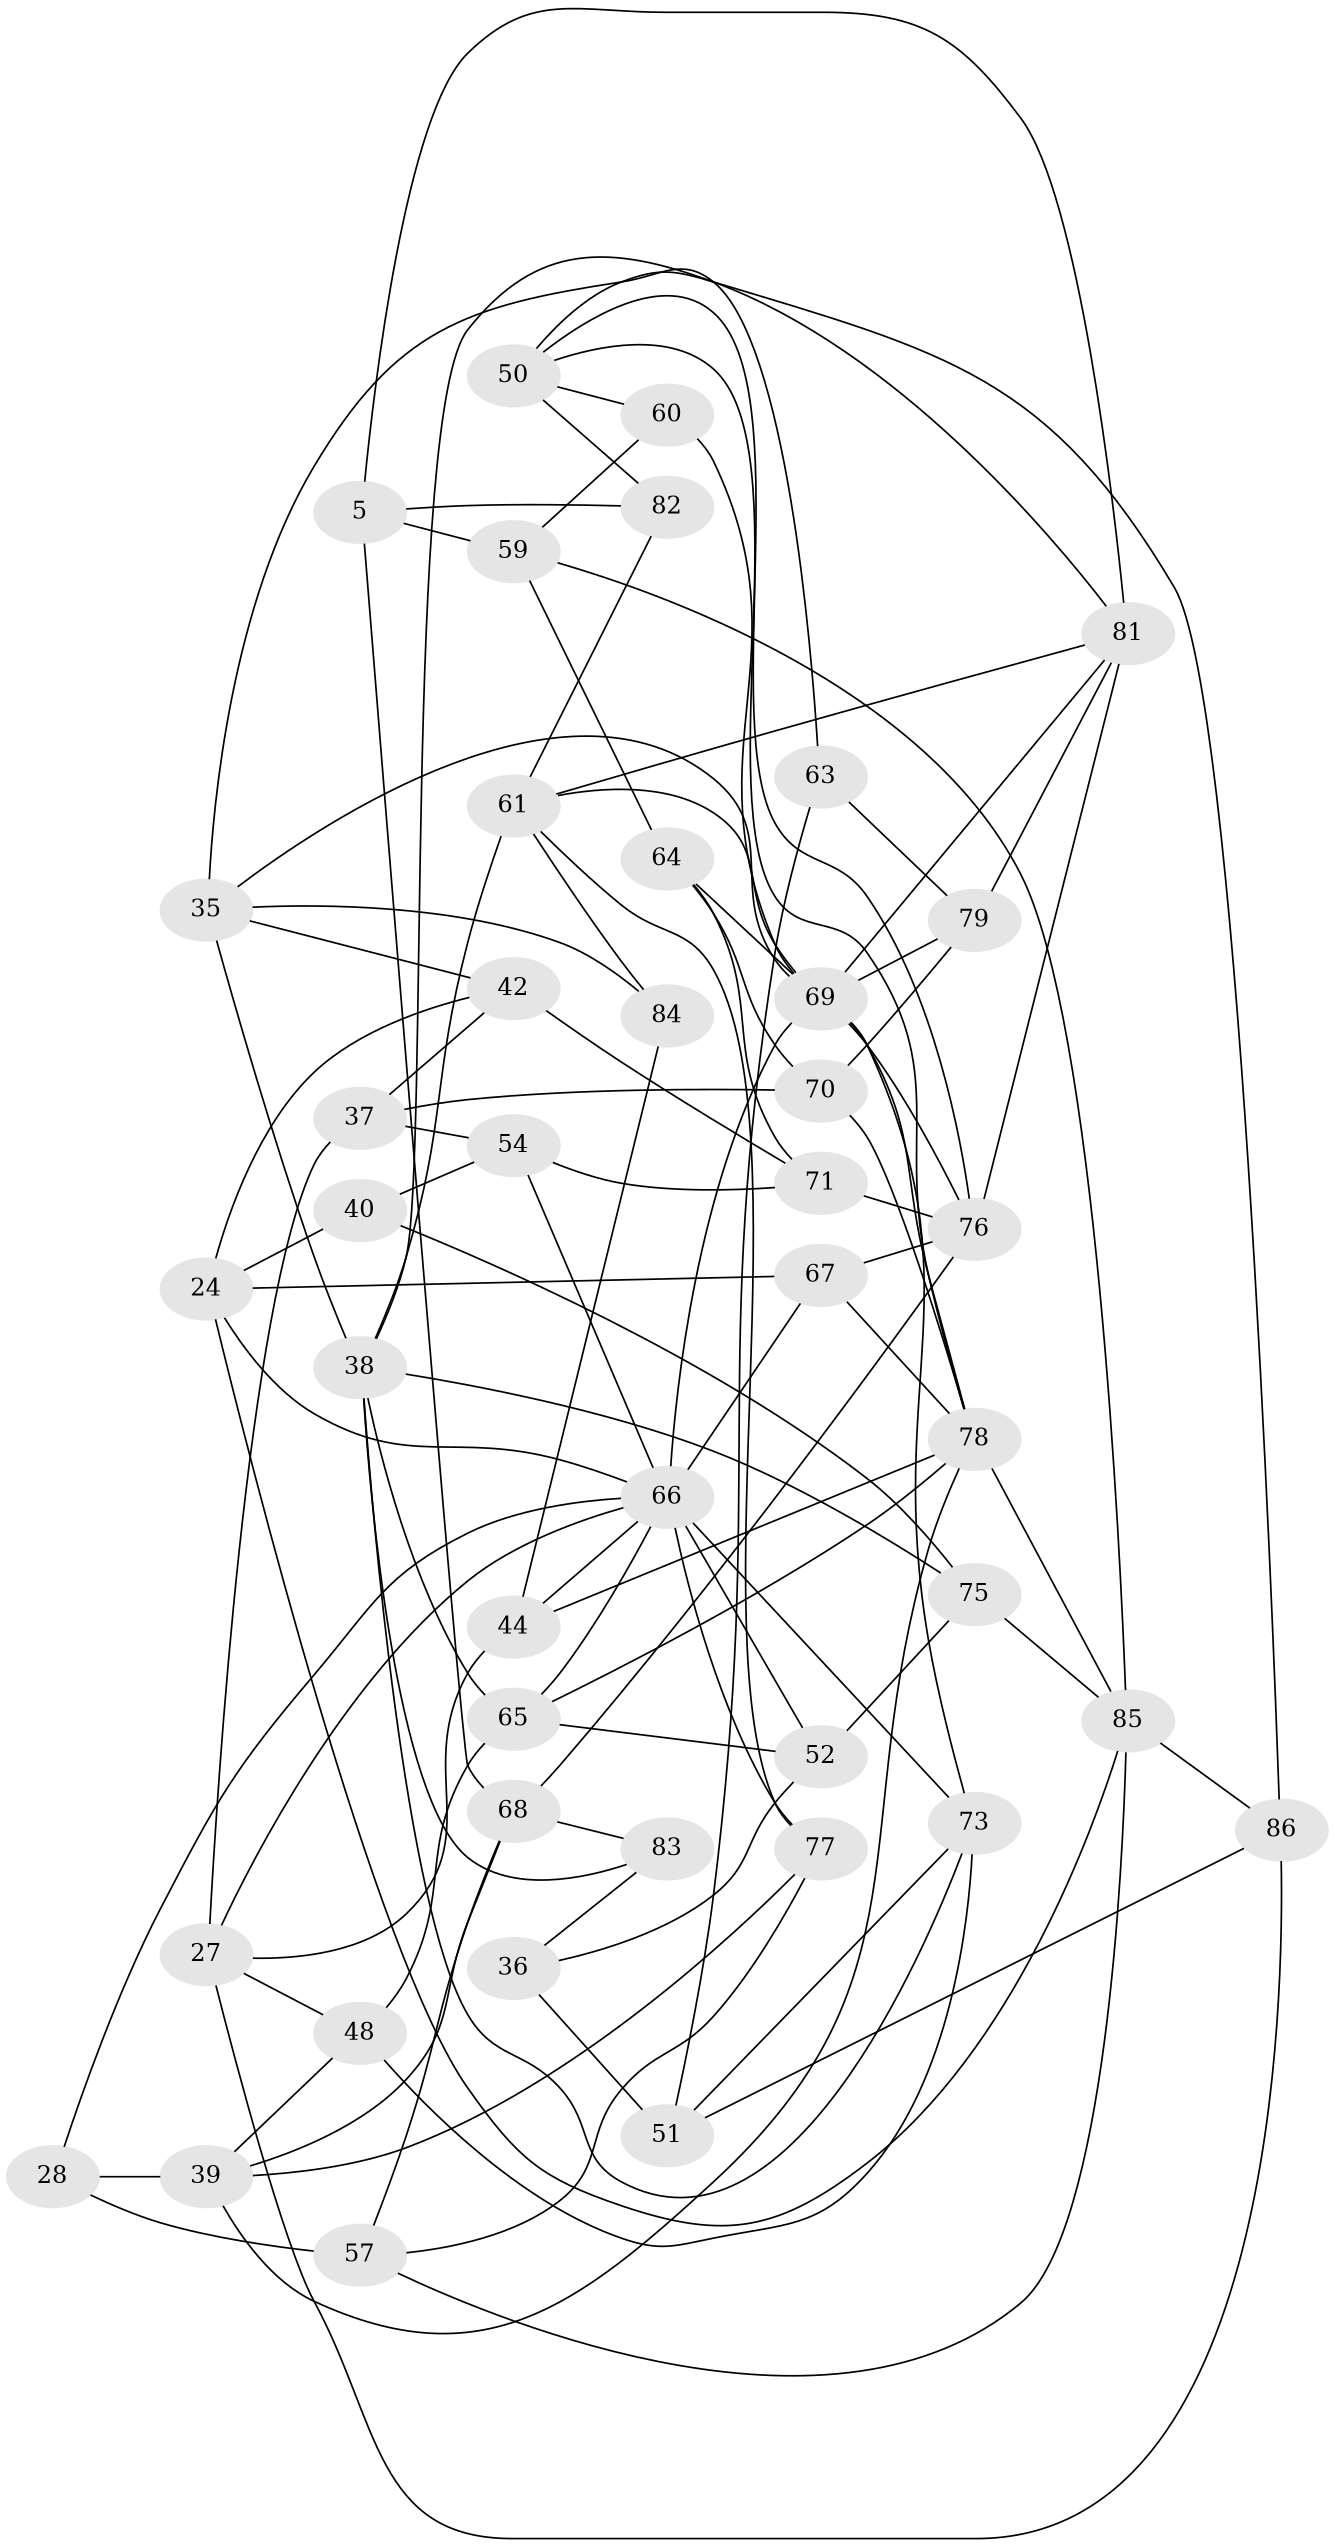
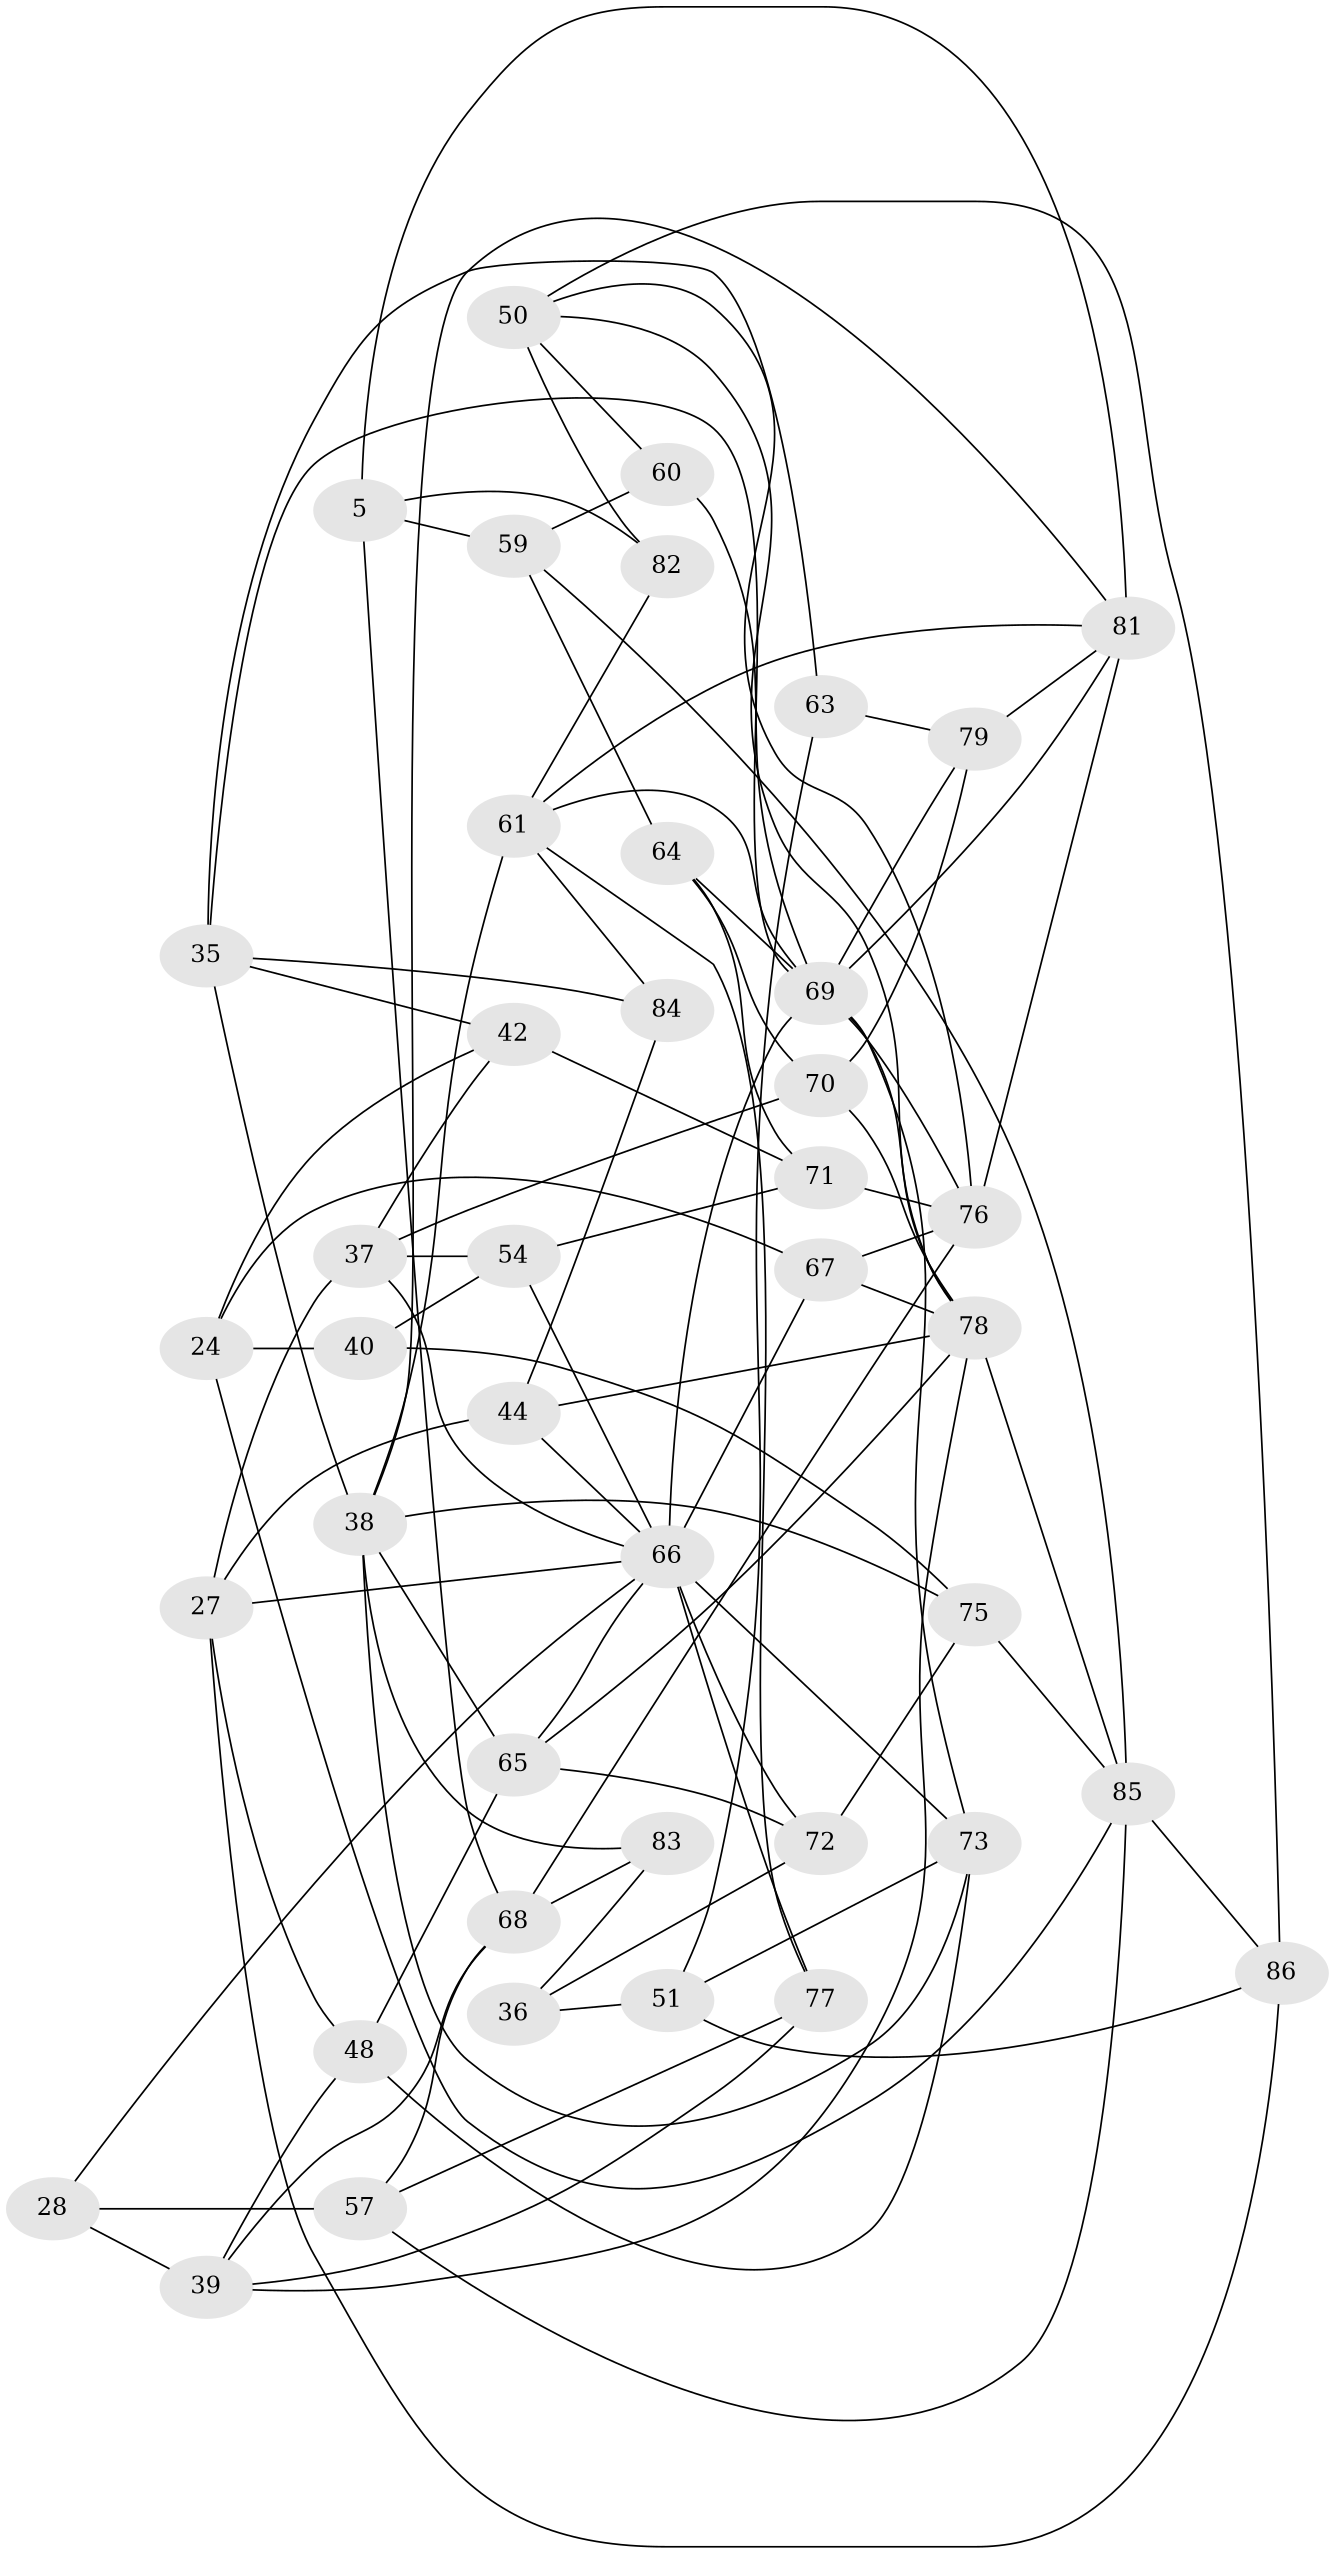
(404, 1445) -> (462, 1452)
(821, 1757) -> (821, 1844)
